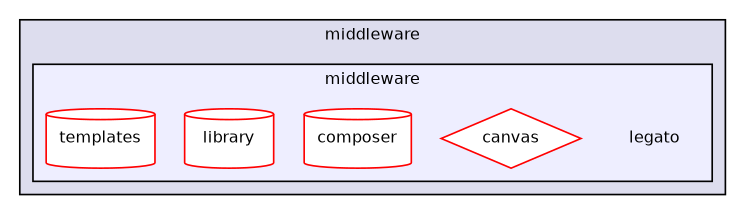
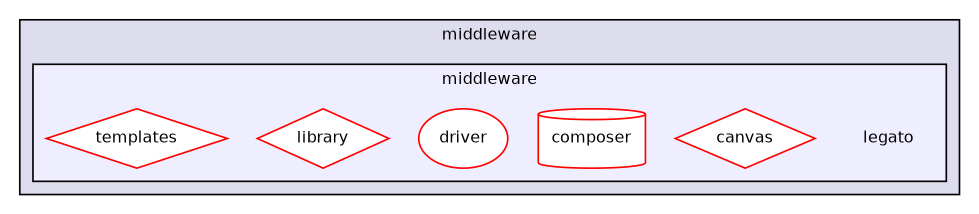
(101, 138) -> (137, 138)
(229, 138) -> (323, 138)
none -> (463, 138)
